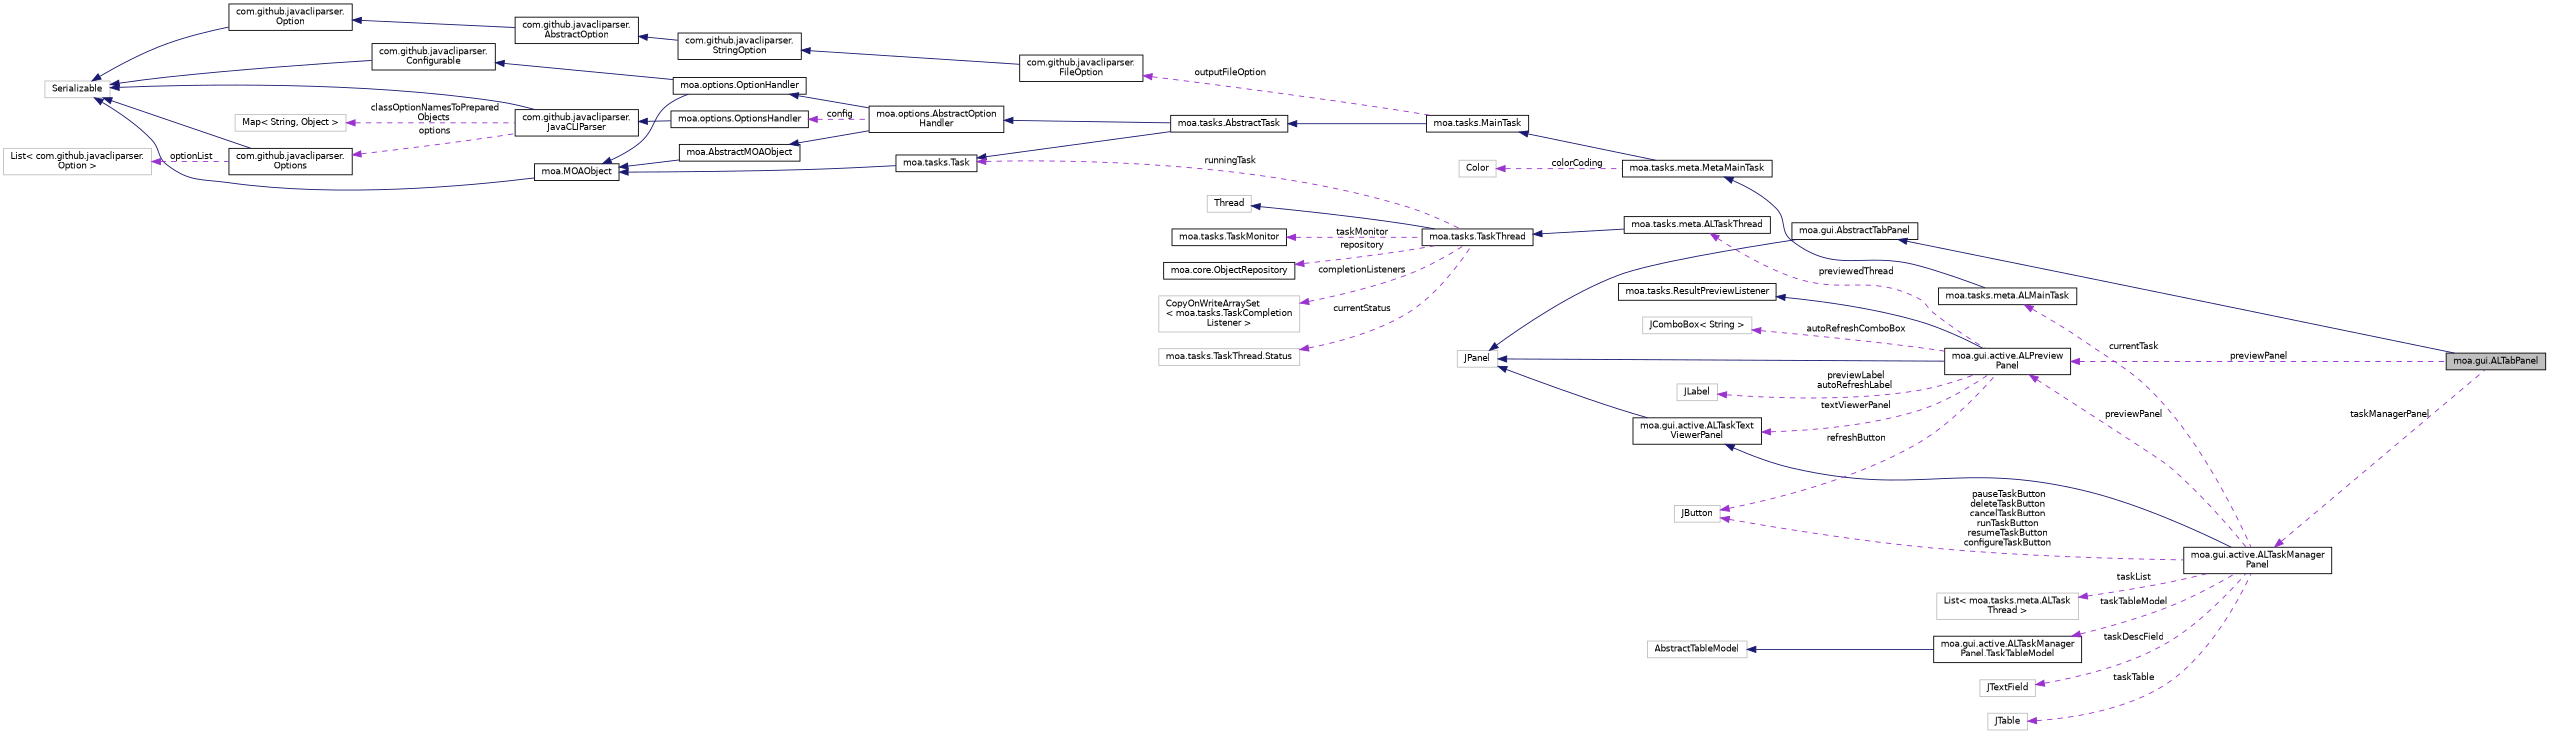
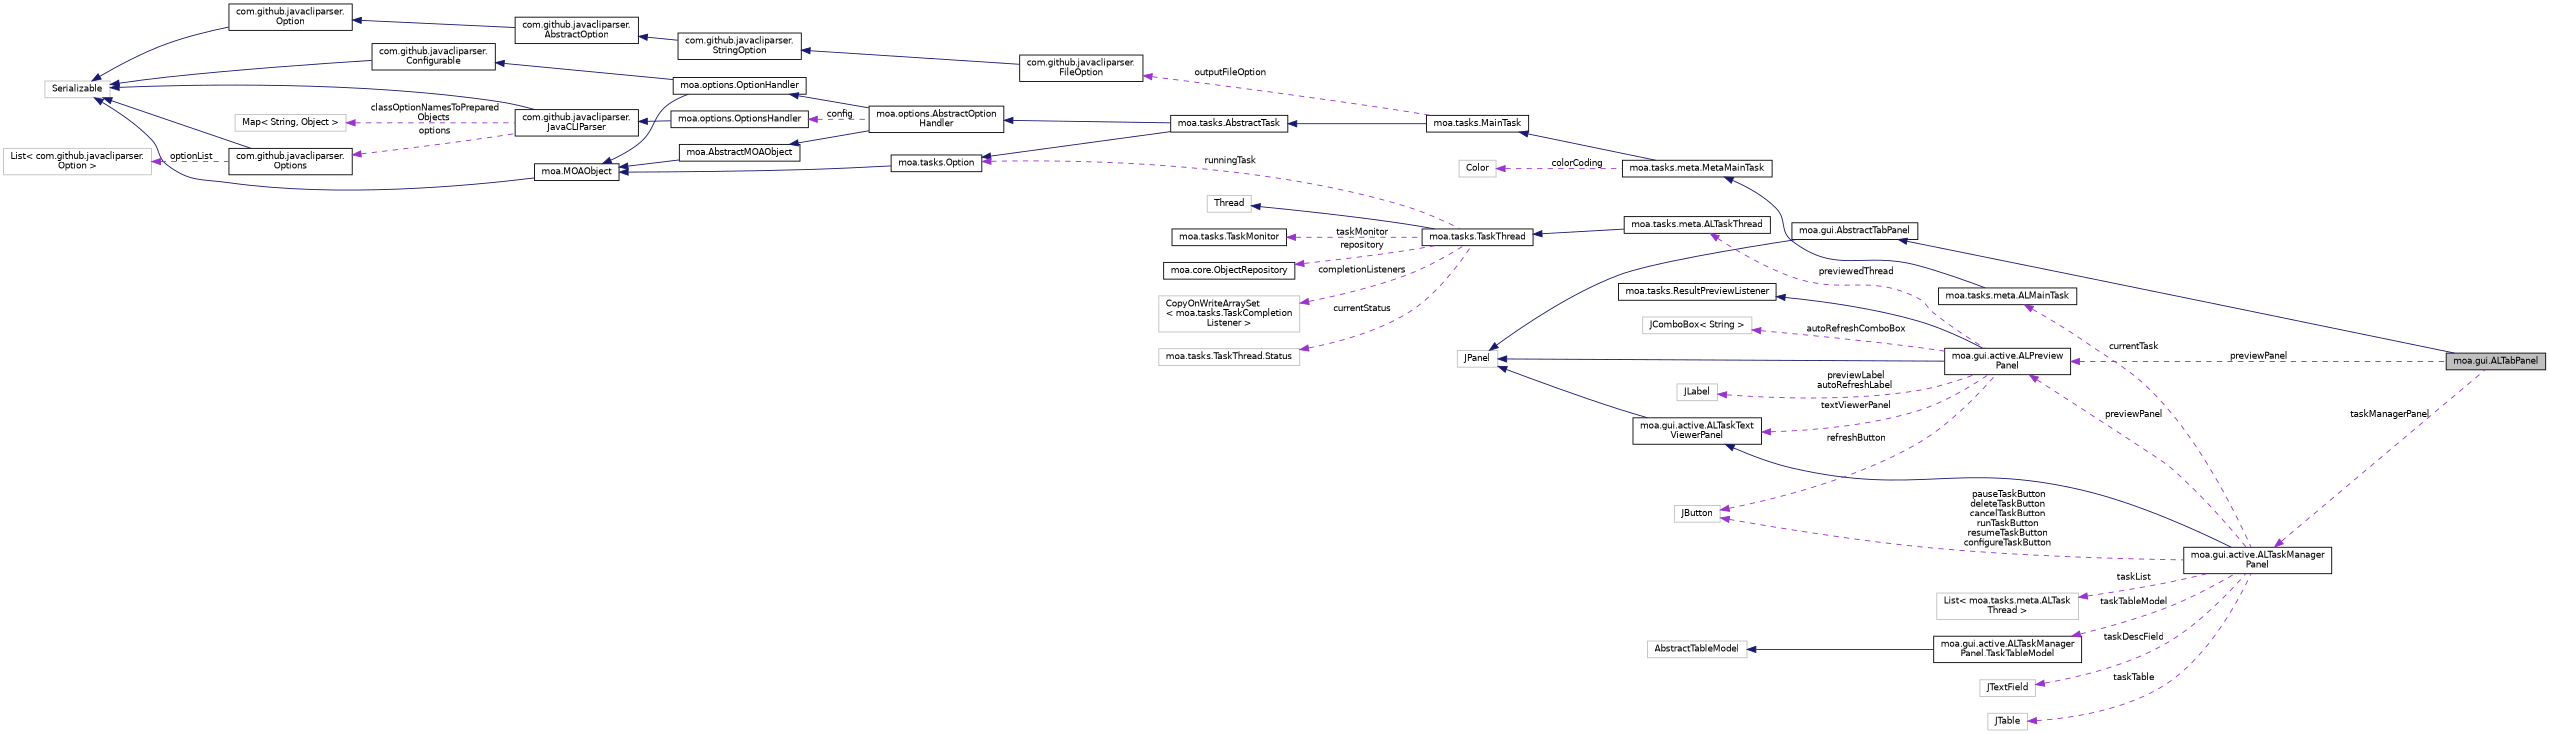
(936, 163) -> (936, 163)
